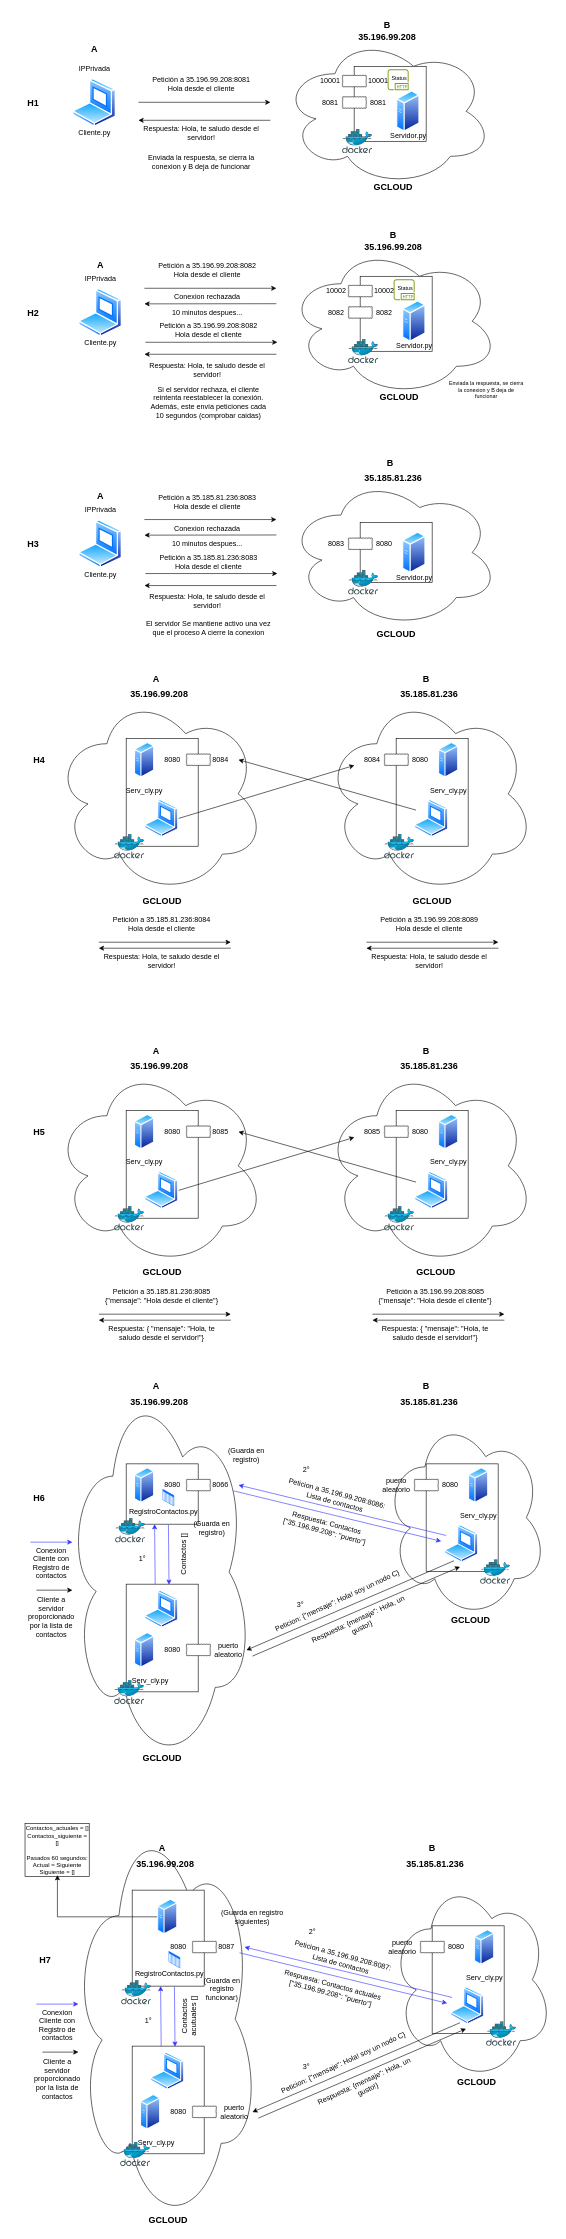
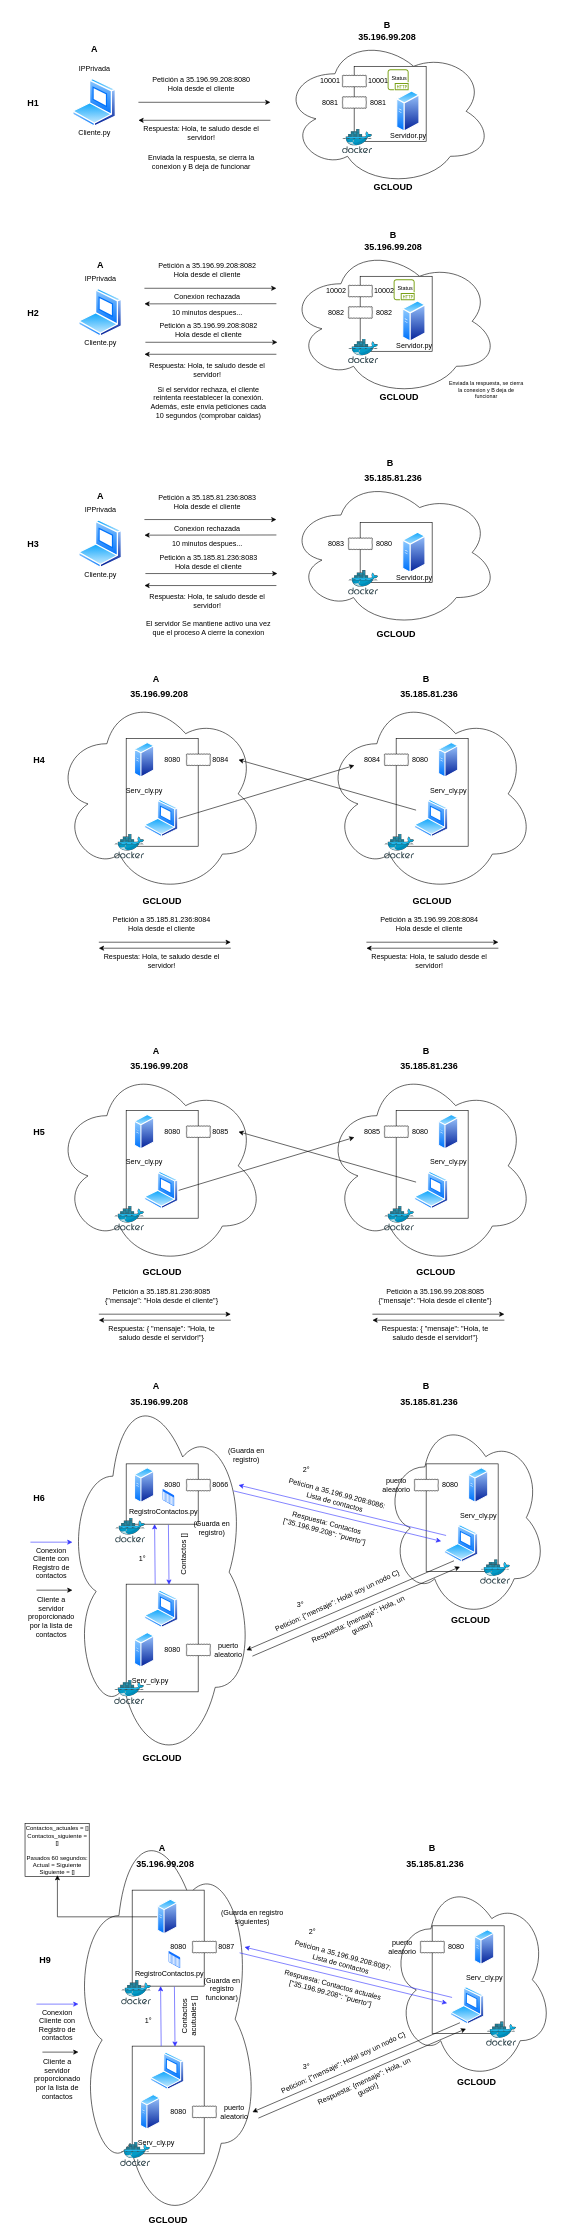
(201, 84) -> (201, 84)
(429, 924) -> (429, 924)
(45, 1960) -> (45, 1960)
